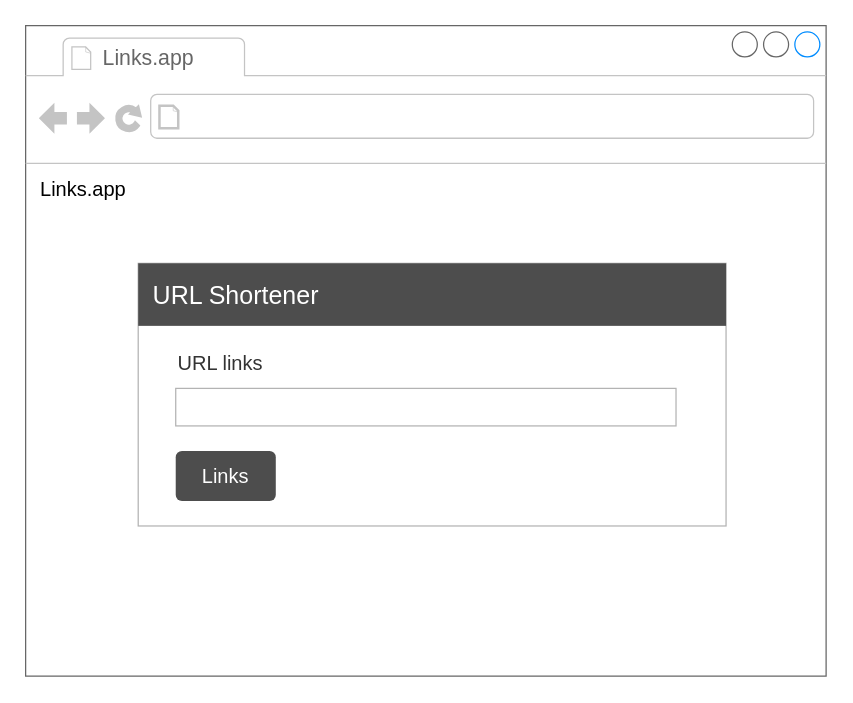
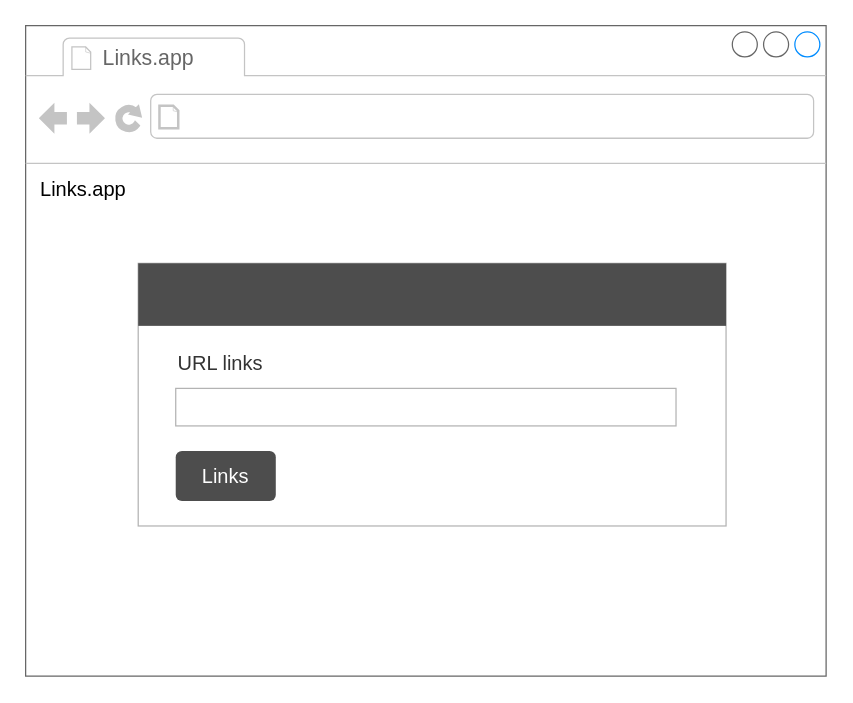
(244, 294) -> none
